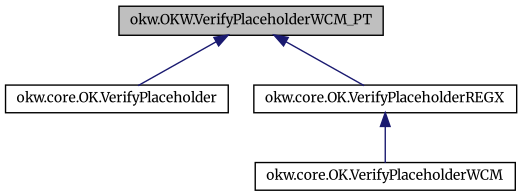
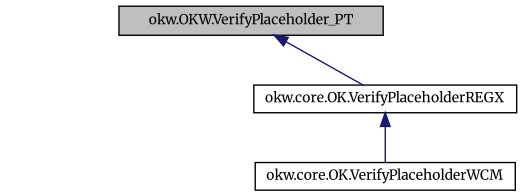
(251, 21) -> (251, 21)
(117, 99) -> none
